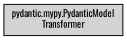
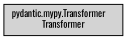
(63, 20) -> (63, 20)
